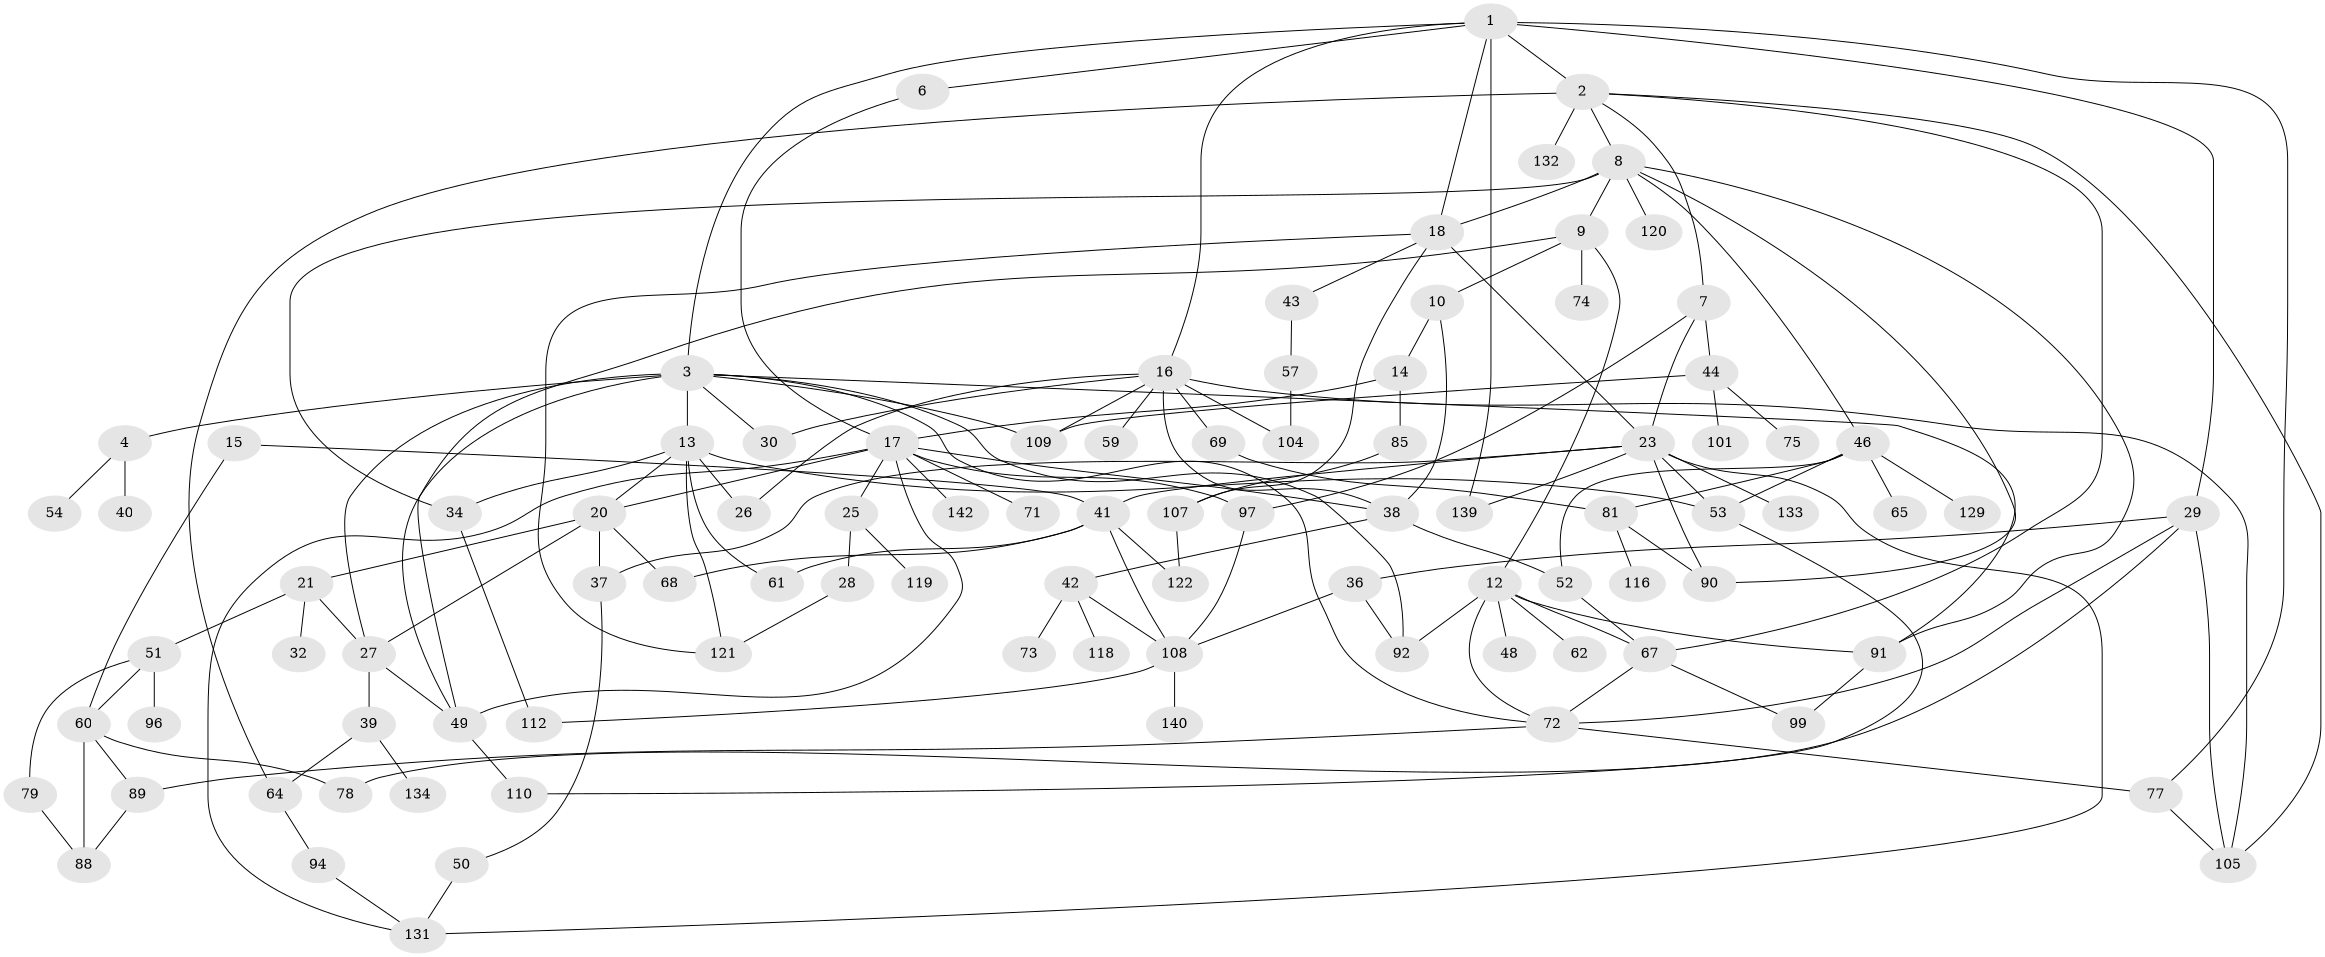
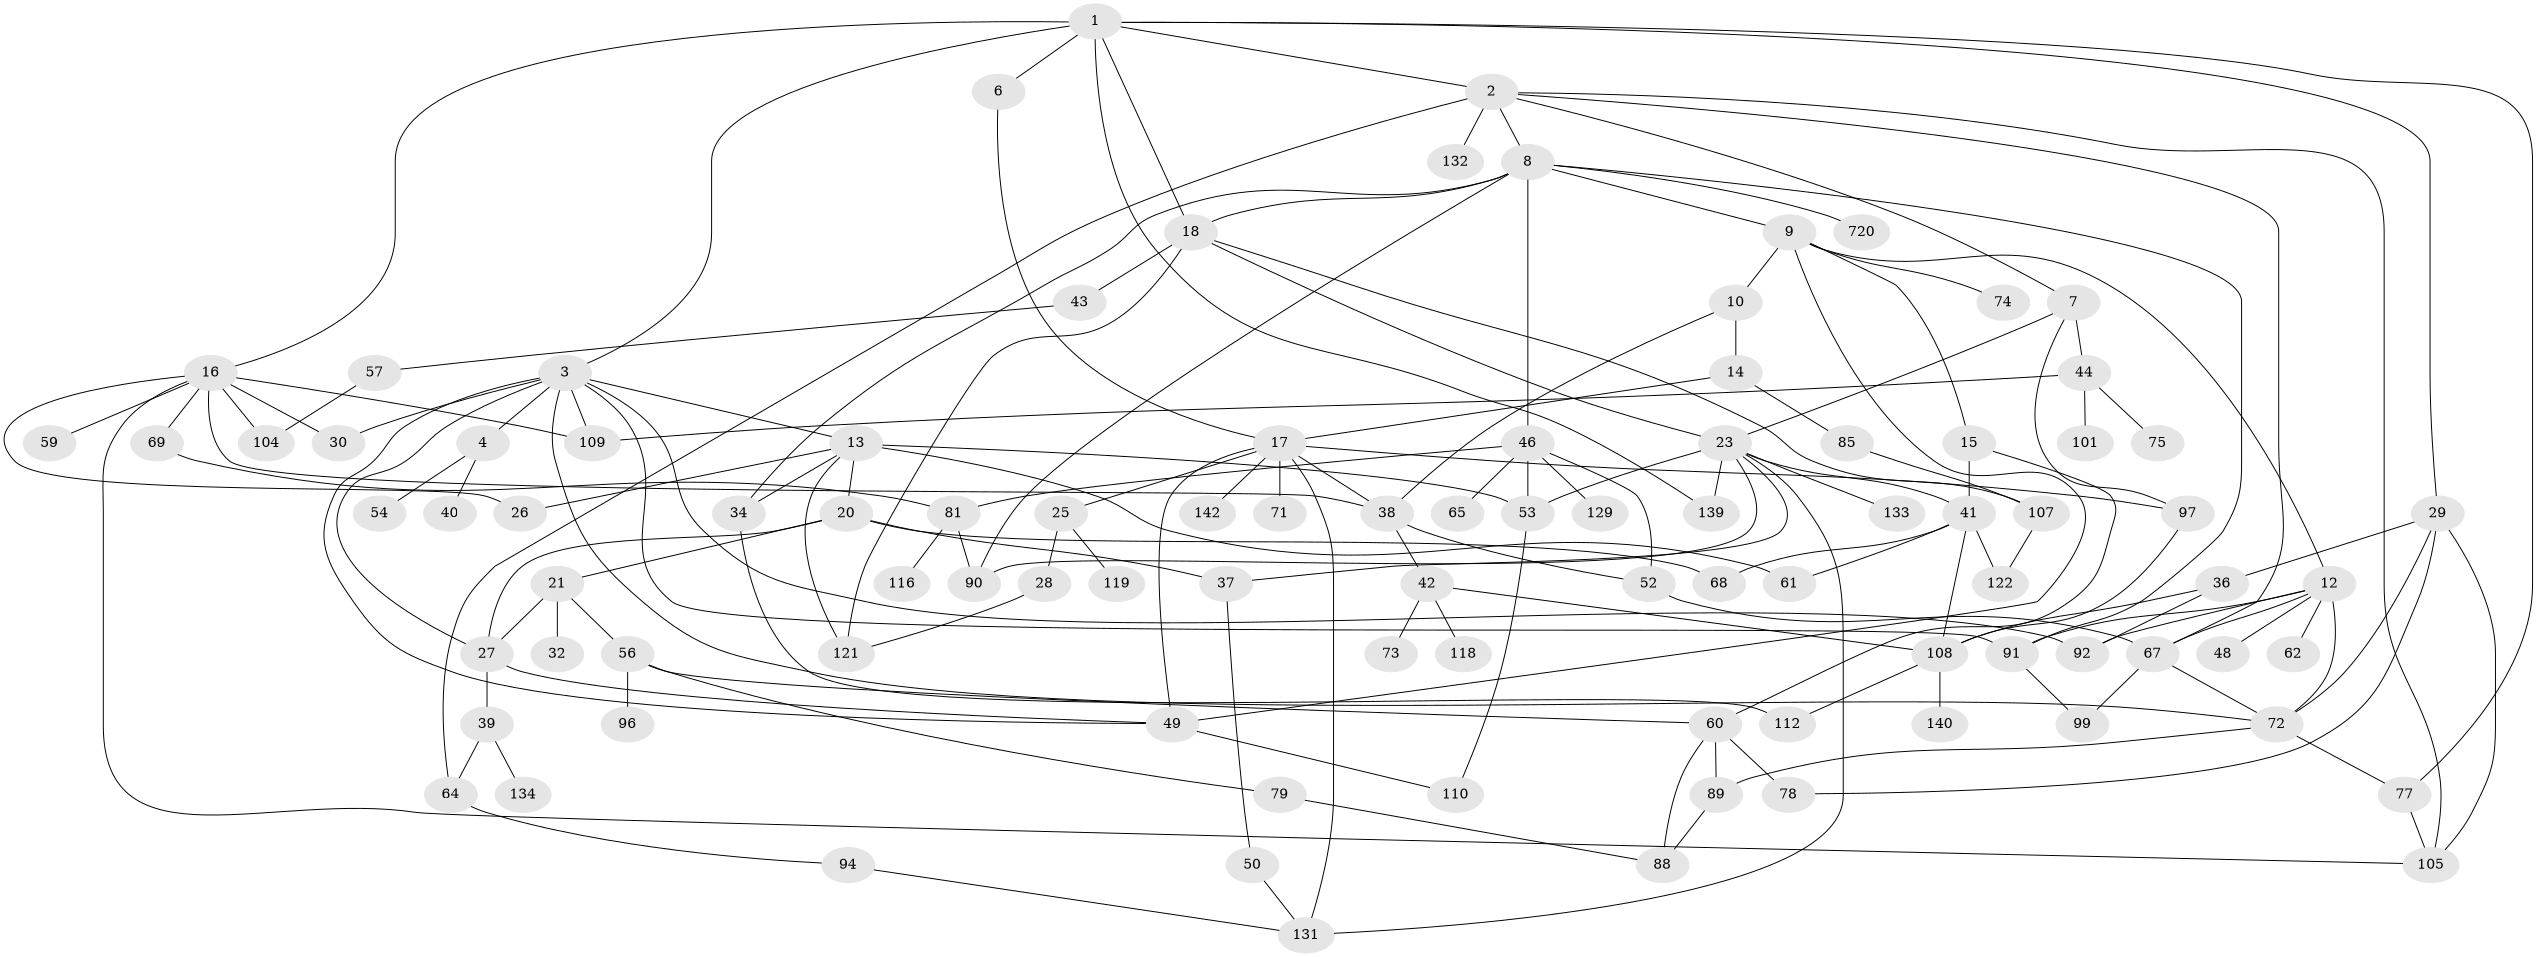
(1654, 232) -> (1862, 232)
none -> (1916, 310)
(746, 478) -> none
(154, 654) -> (628, 654)
